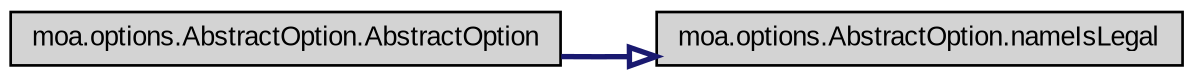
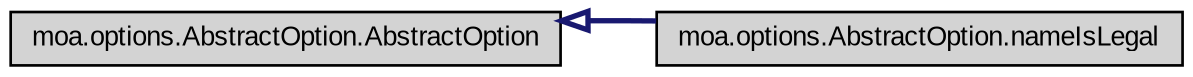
(595, 57) -> (622, 21)
